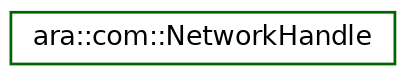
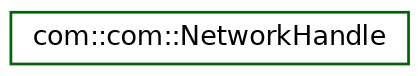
(203, 38) -> (210, 38)
